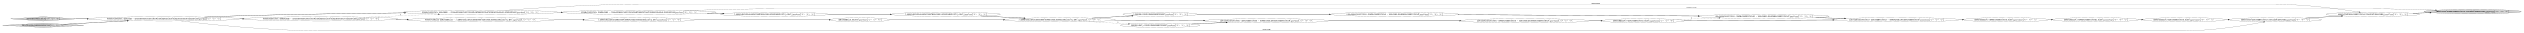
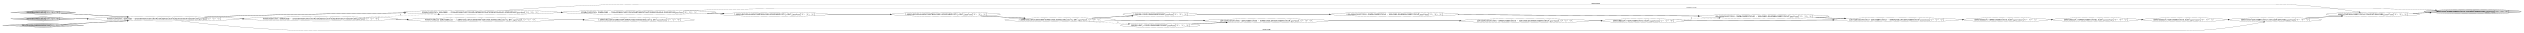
none -> (43, 12)
(860, 20) -> none
